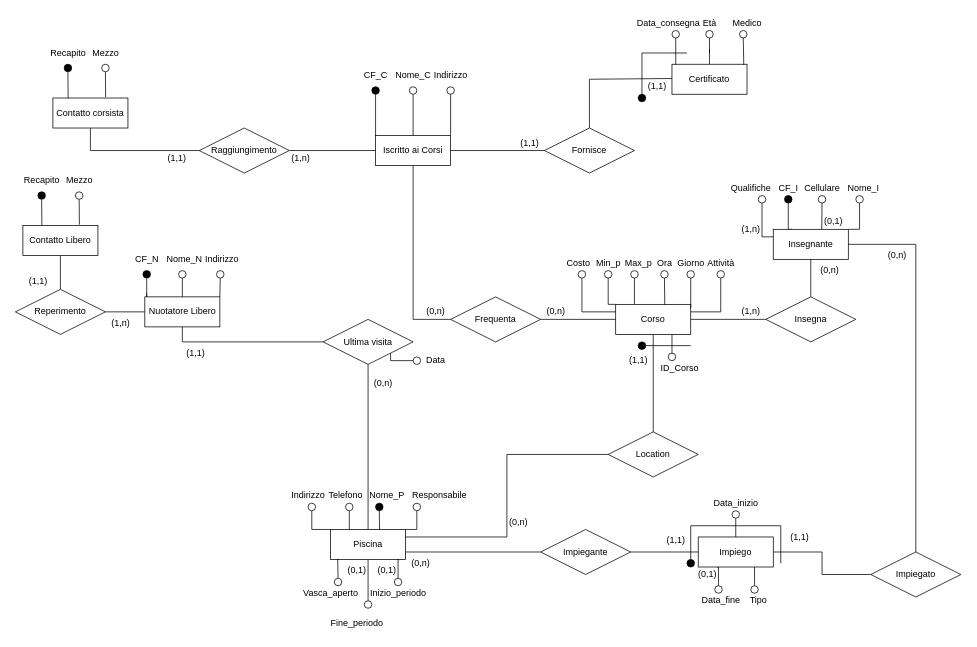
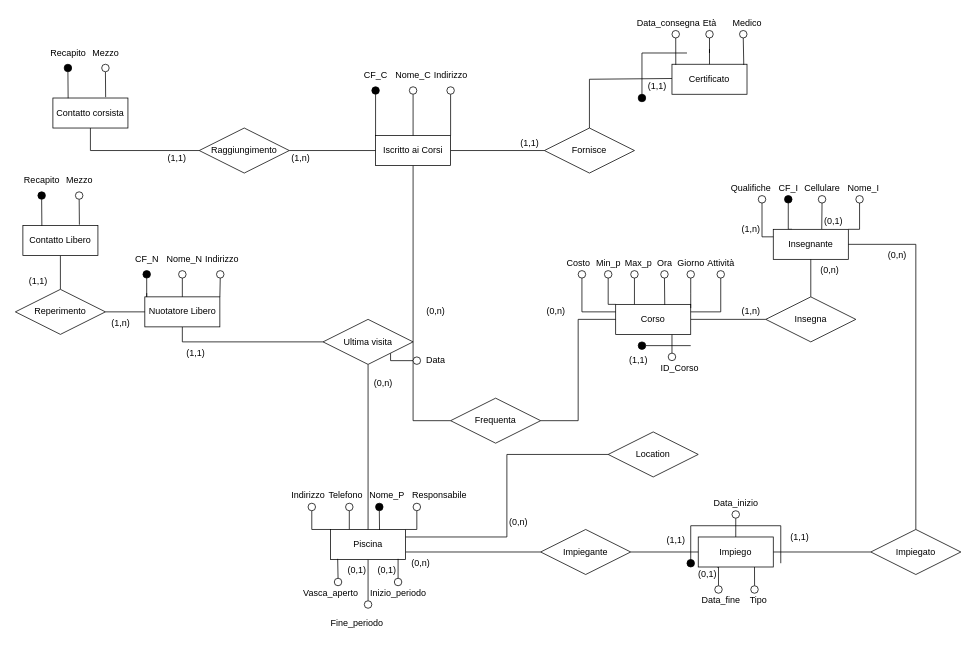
(495, 319) -> (495, 420)
(653, 382) -> none
(915, 574) -> (915, 552)
